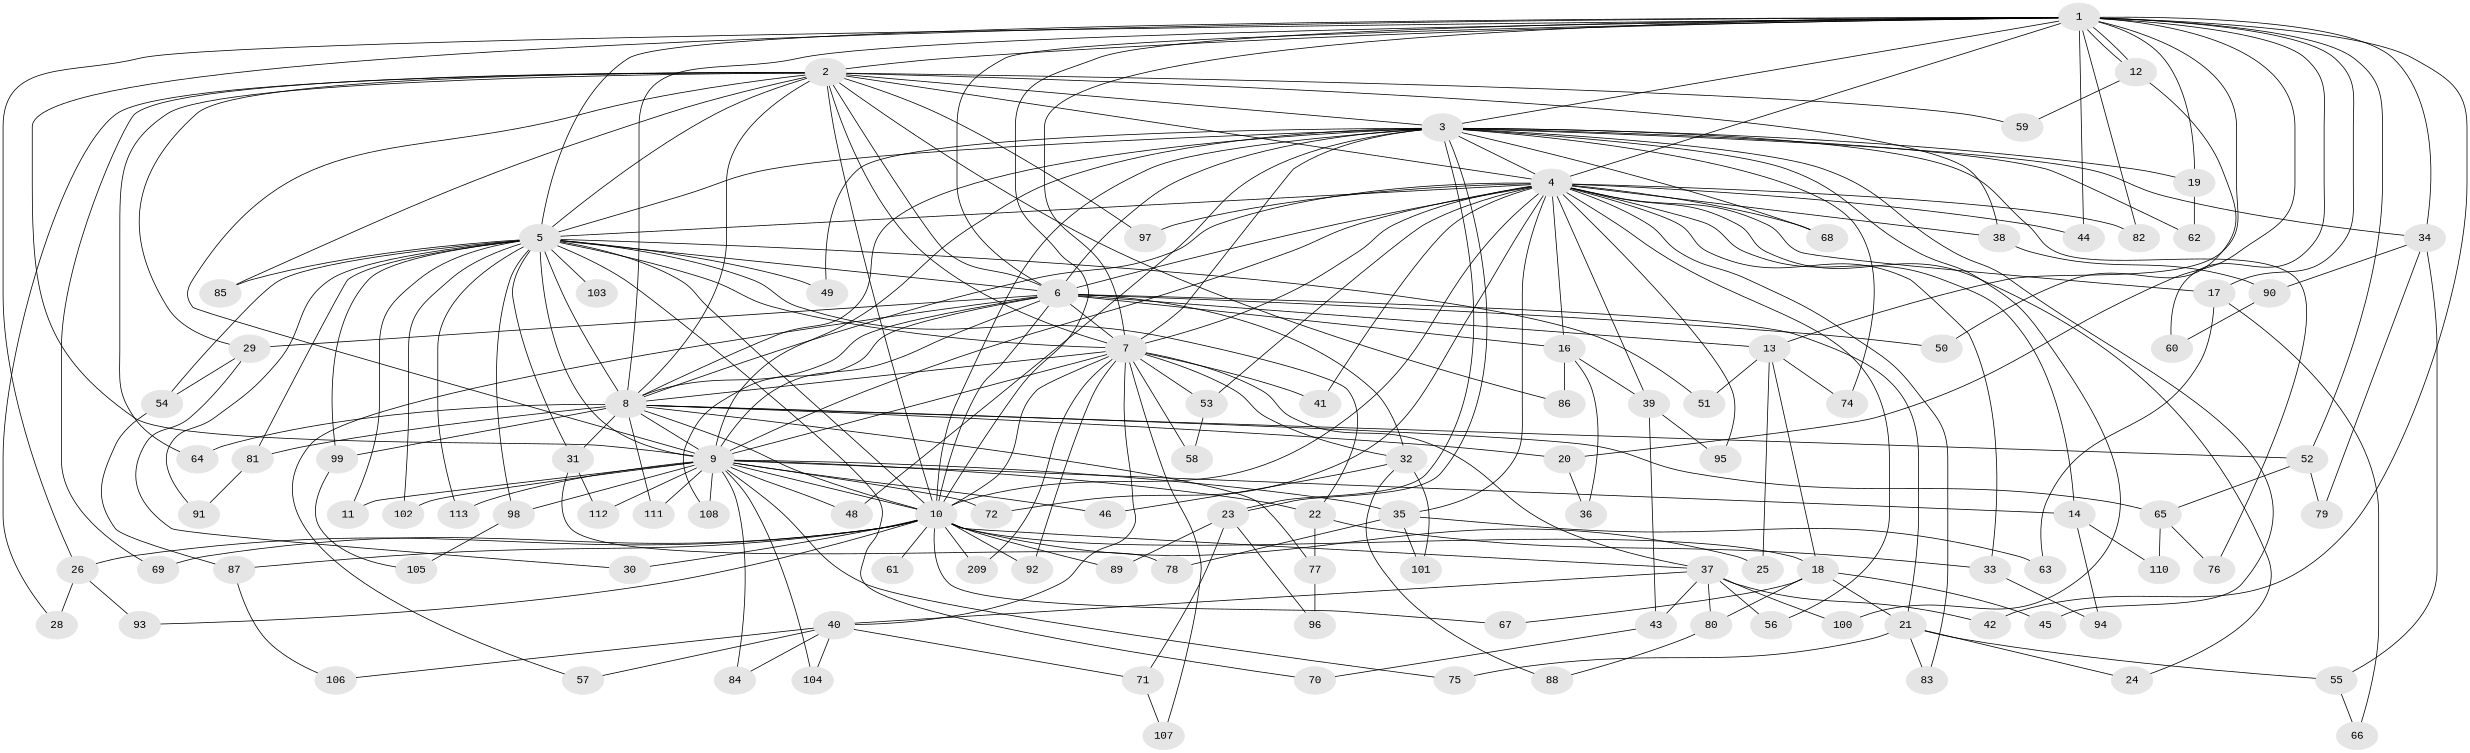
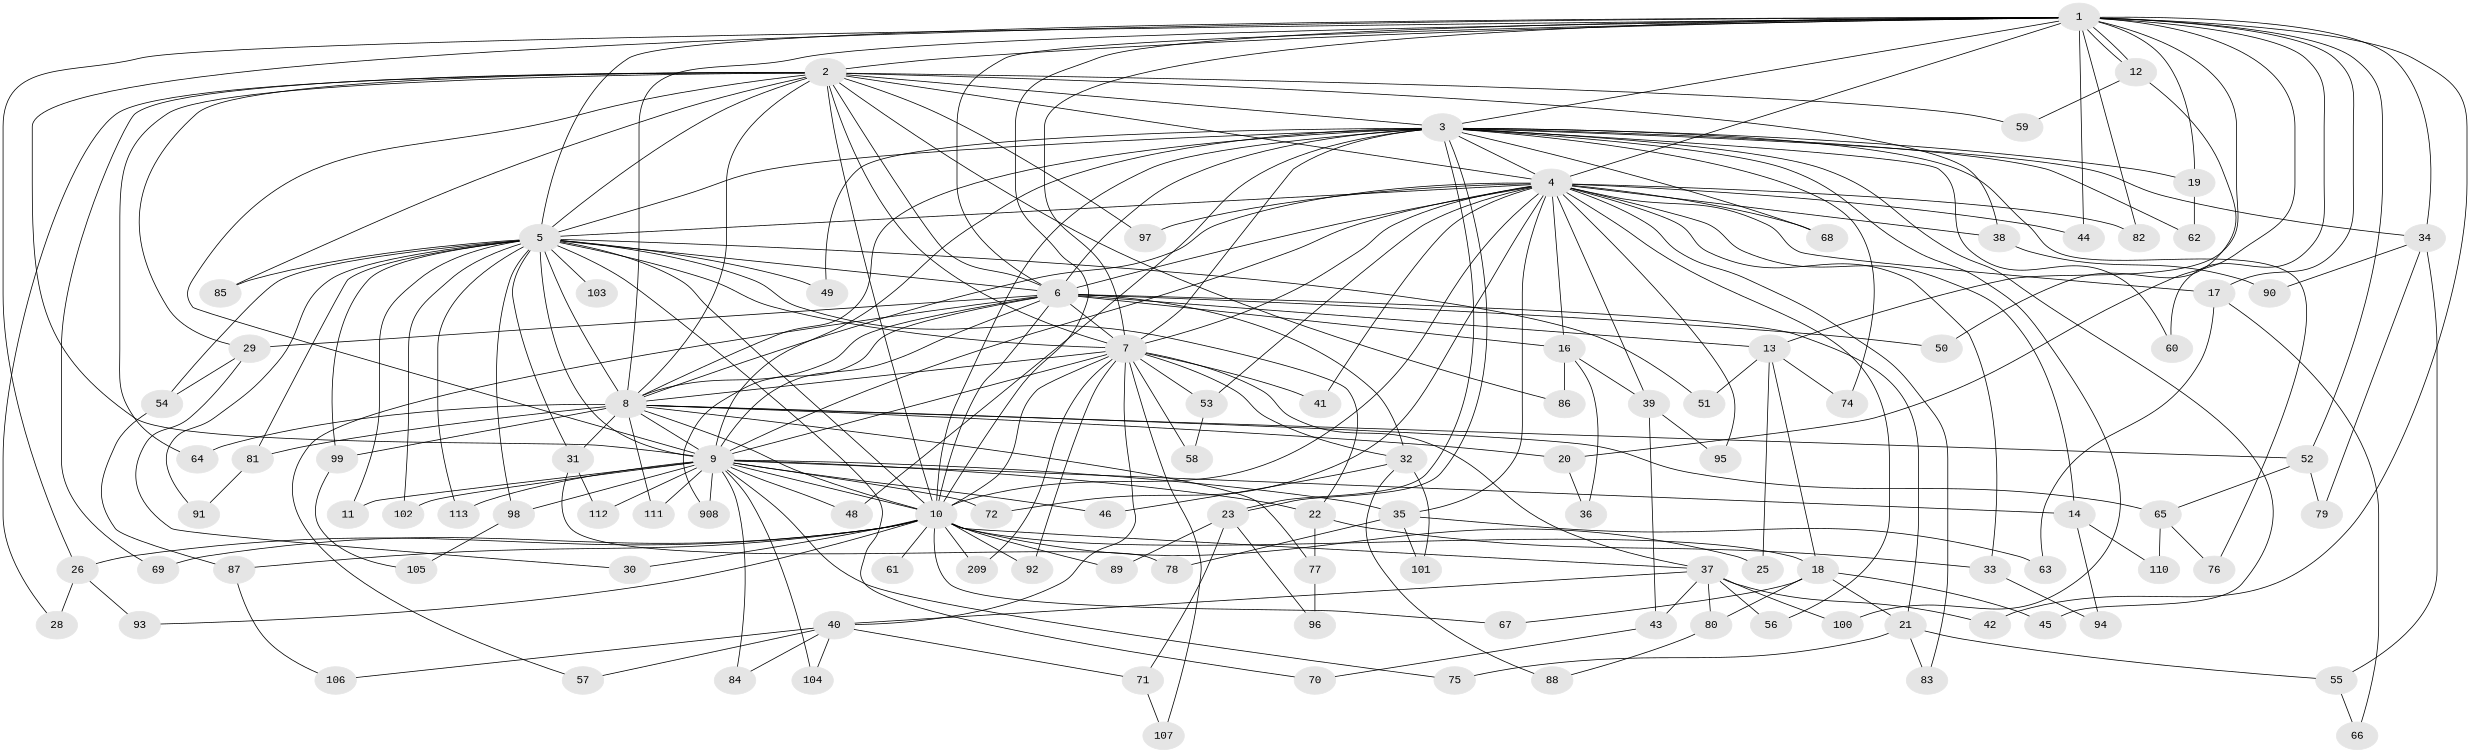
(2221, 321) -> (1862, 157)
(709, 515) -> (709, 515)
(2132, 680) -> none
